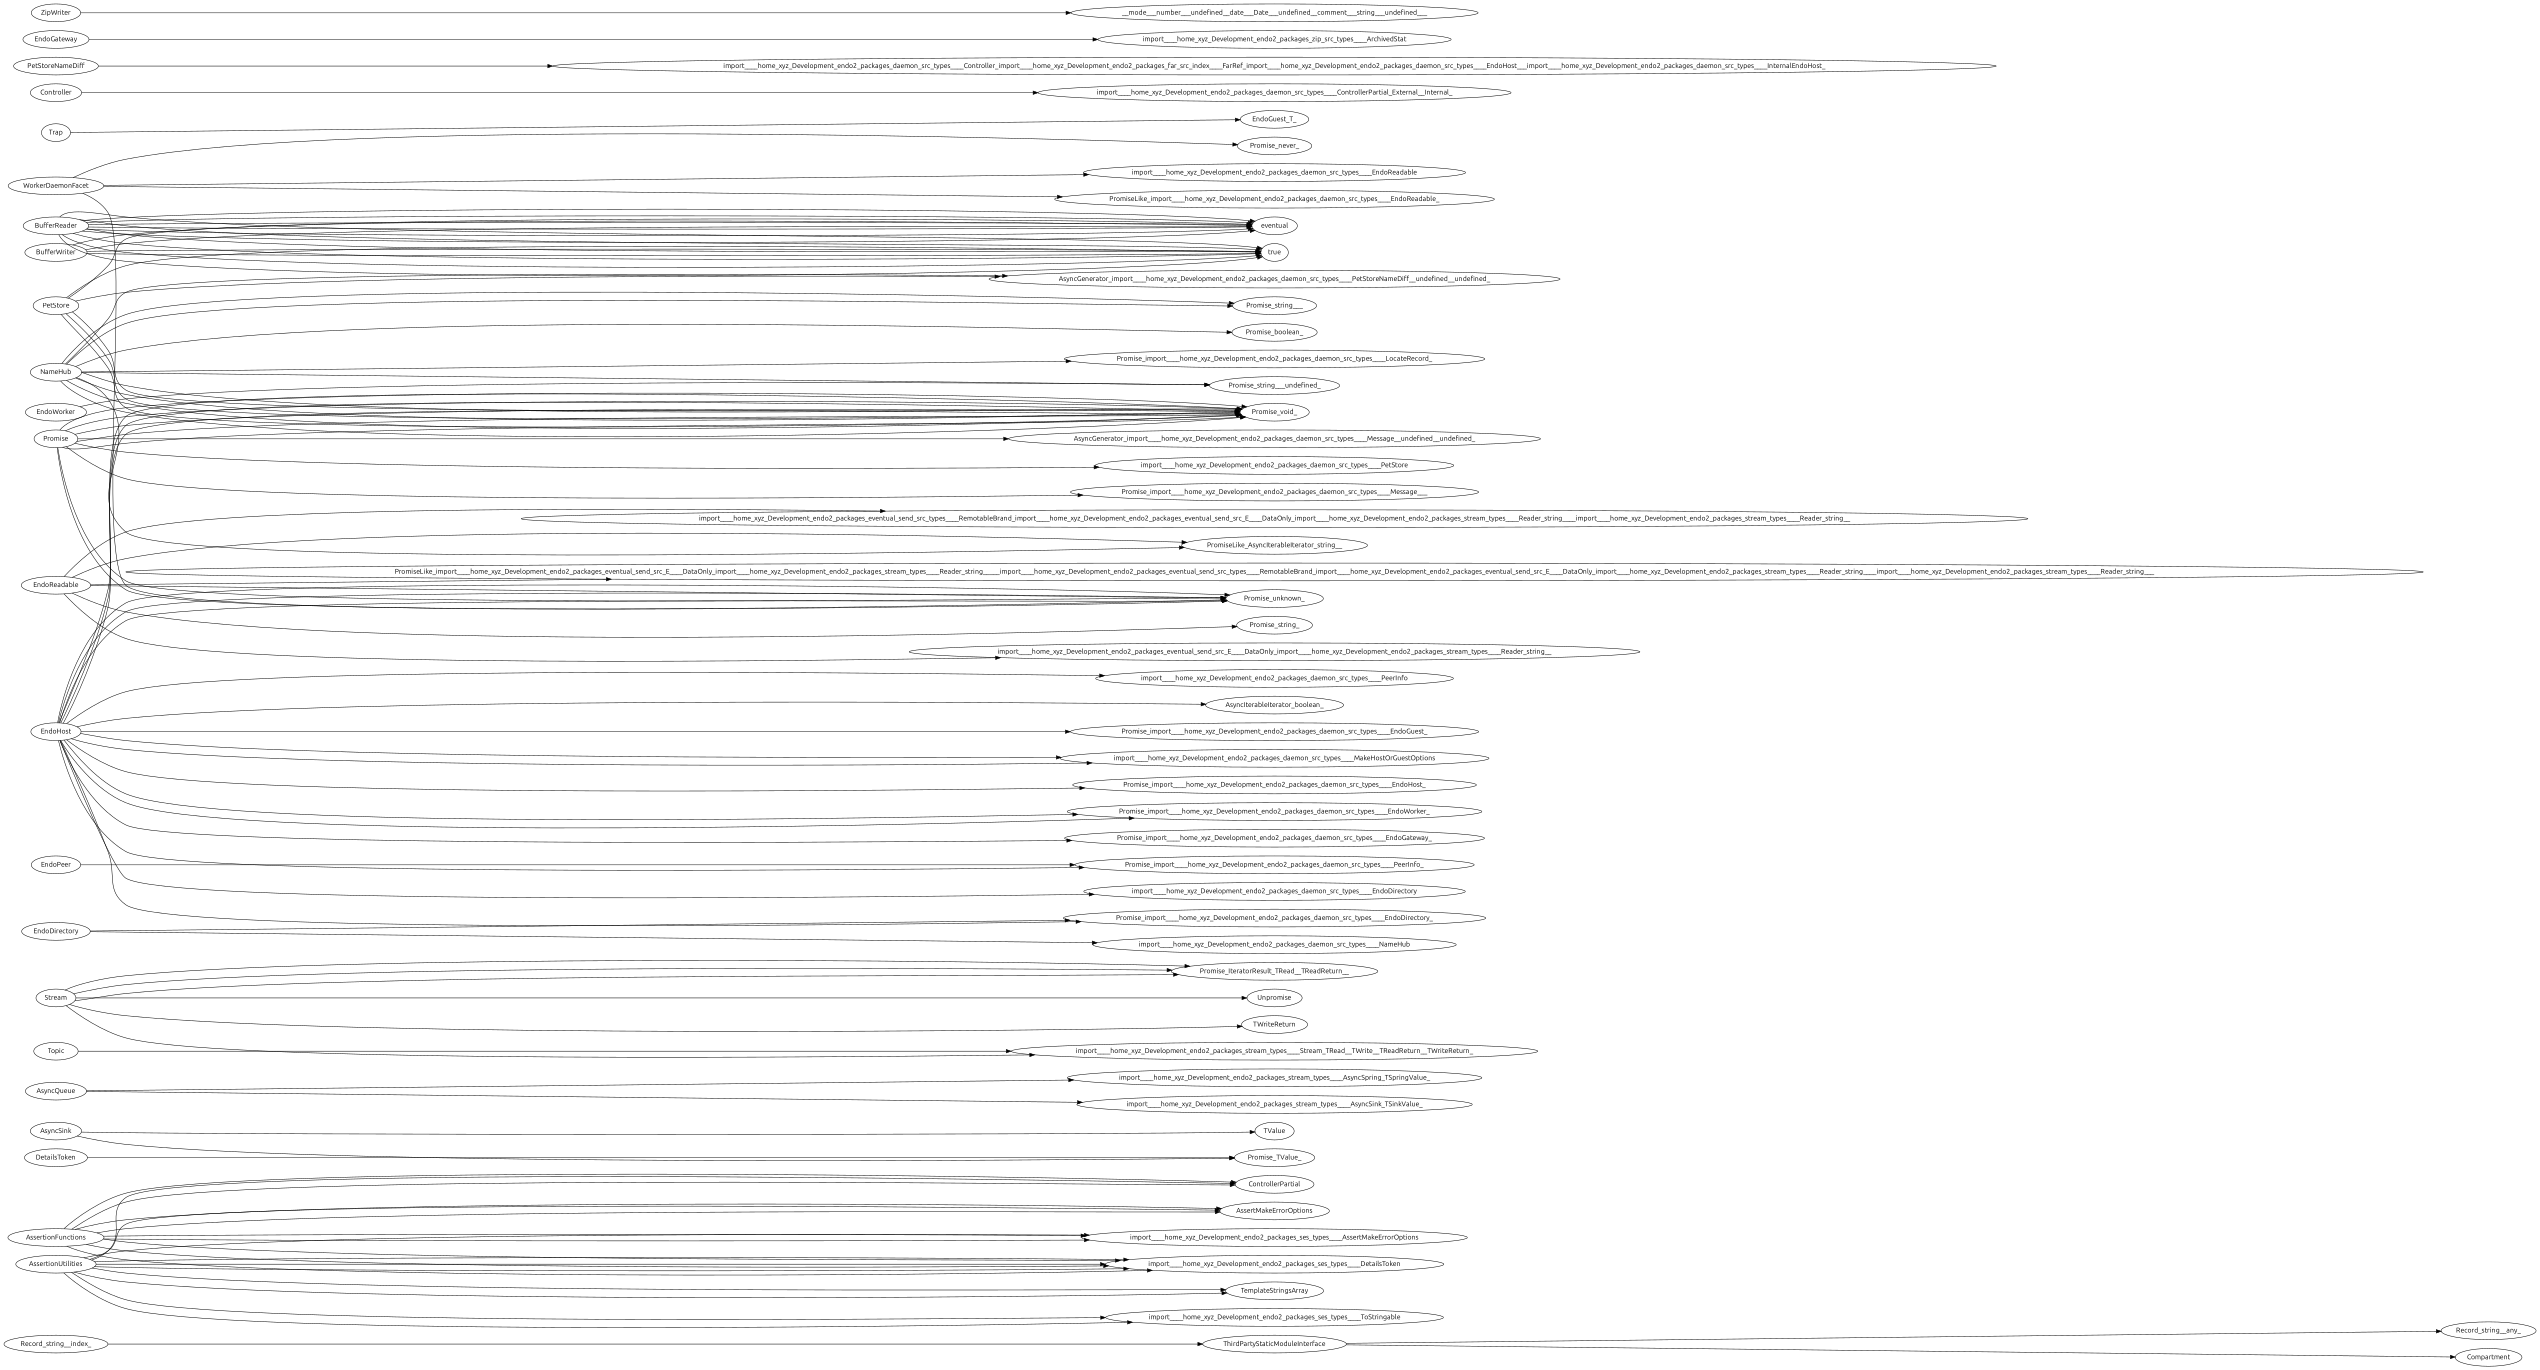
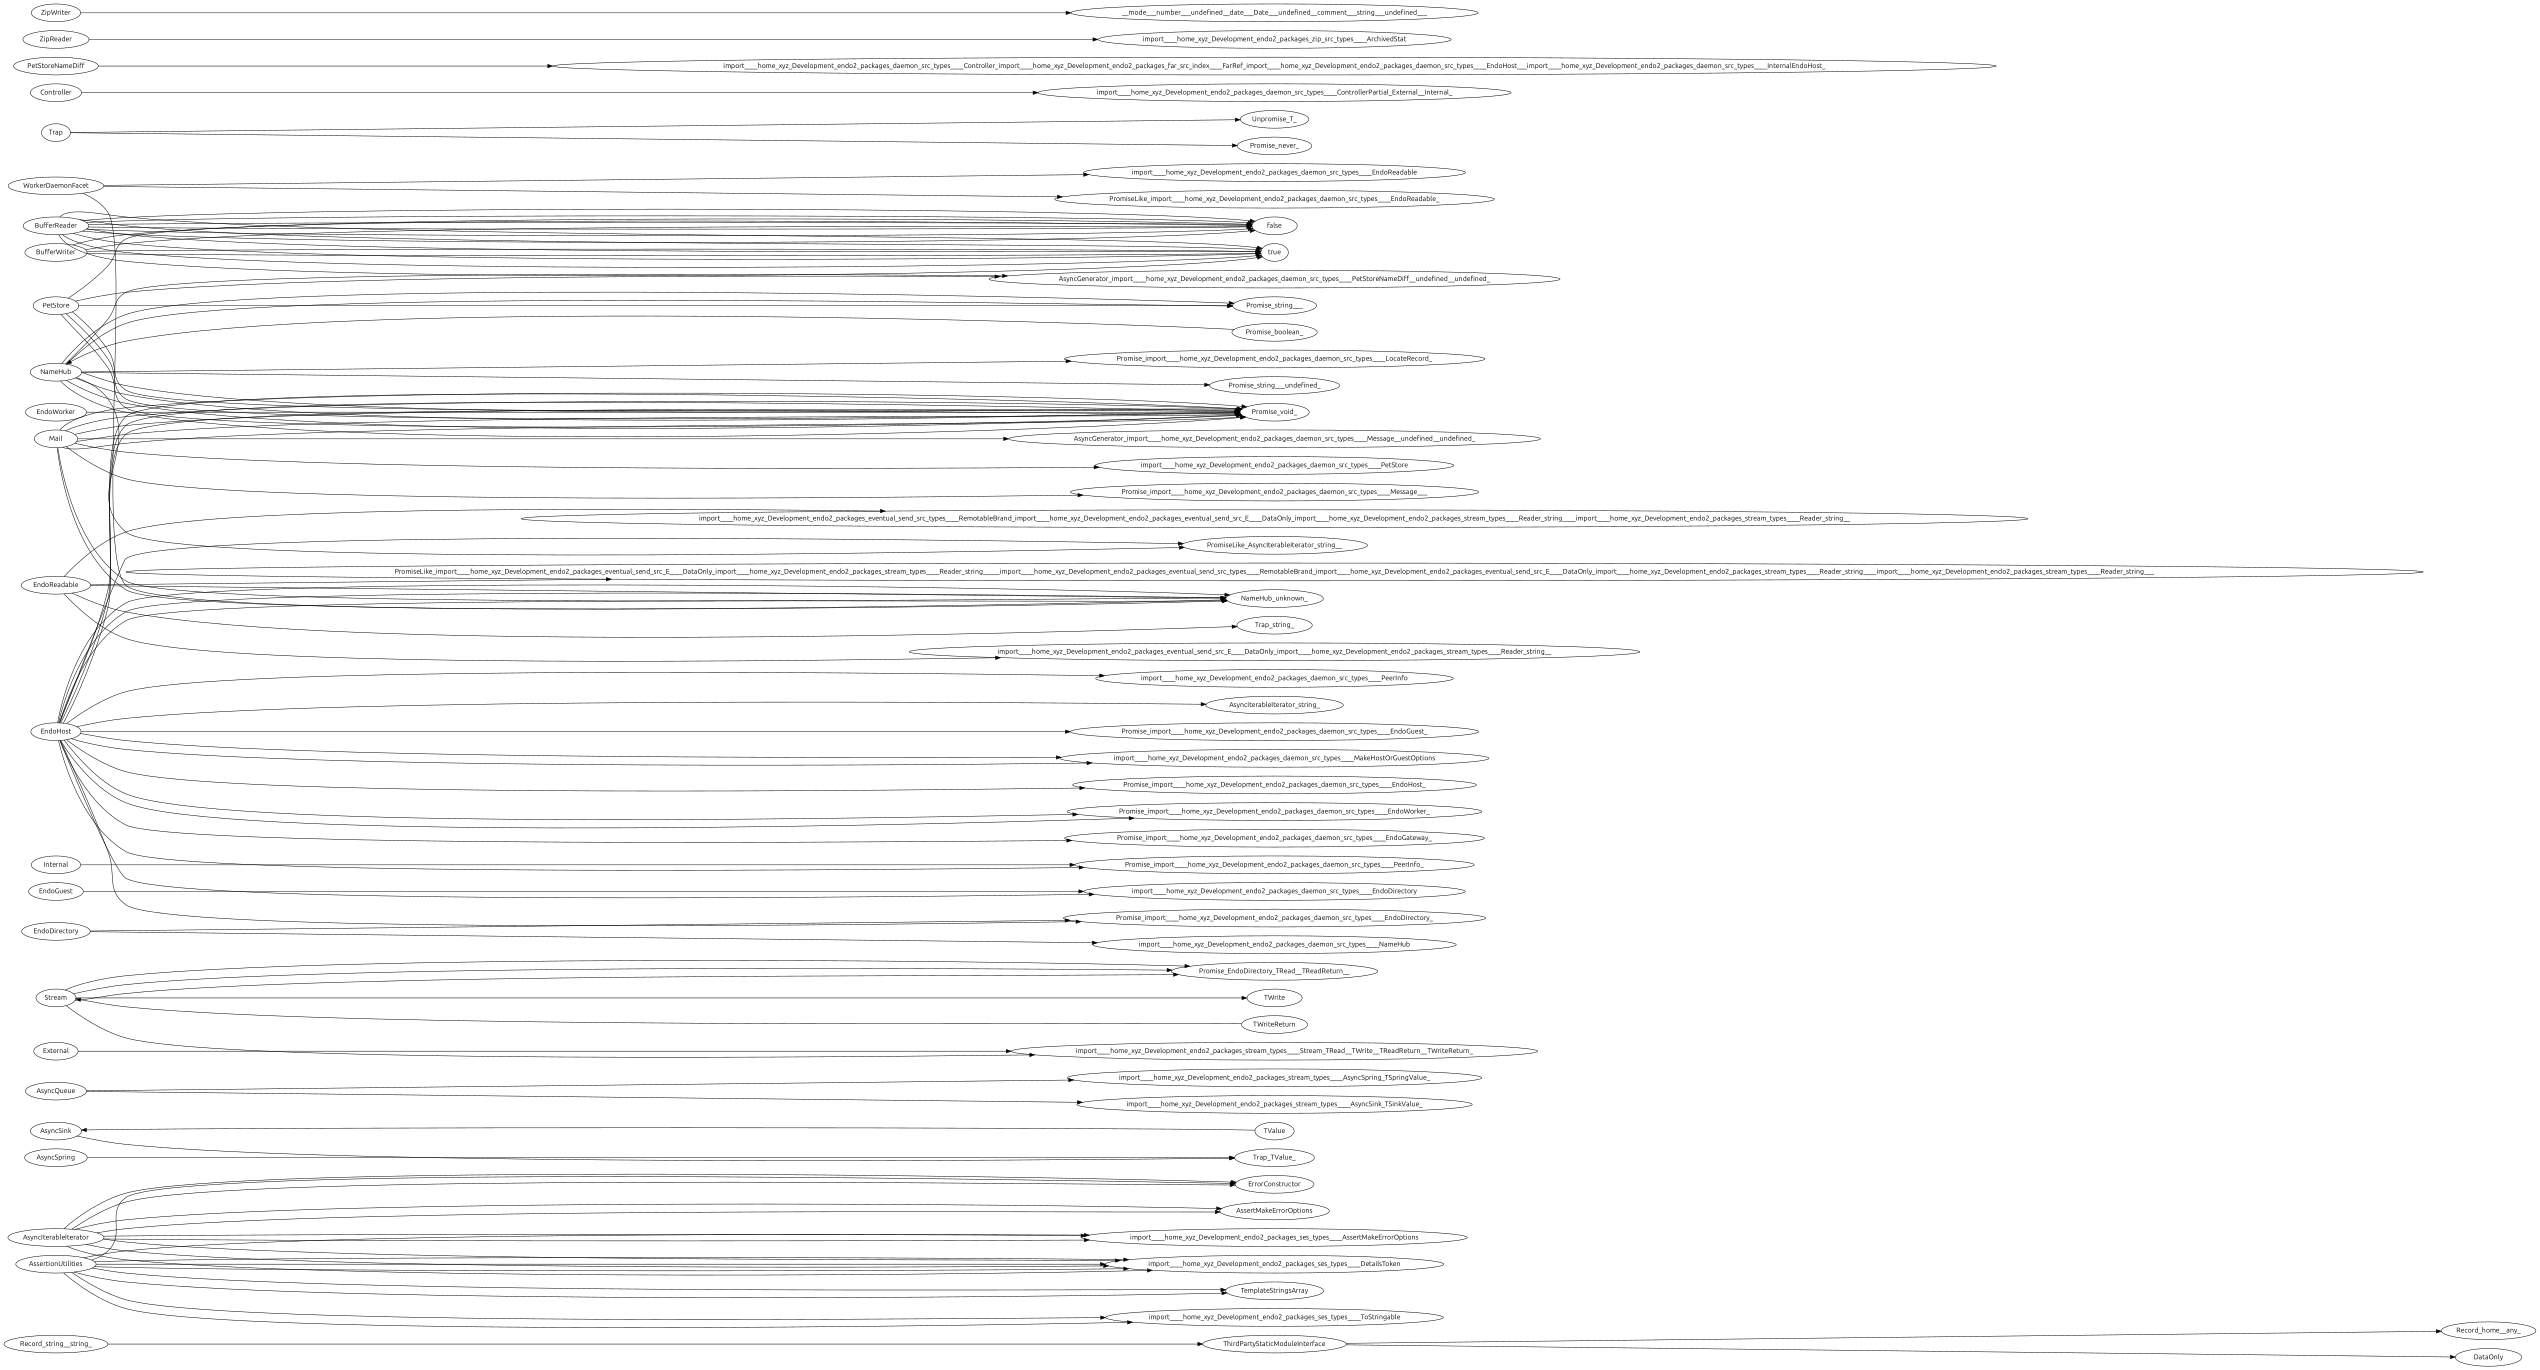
(56, 39) -> (56, 39)
(1275, 119) -> (1275, 119)
(651, 134) -> (651, 139)
(1275, 226) -> (1275, 226)
(657, 246) -> (653, 306)
(649, 325) -> (650, 316)
(642, 383) -> (661, 412)
(56, 439) -> (56, 439)
(625, 533) -> (563, 538)
(1275, 599) -> (1275, 599)
(1275, 625) -> (1275, 625)
(1275, 705) -> (1275, 705)
(56, 865) -> (56, 865)
none -> (56, 891)
(1275, 971) -> (1275, 971)
(1275, 998) -> (1275, 998)
(653, 1031) -> (661, 1023)
(56, 1051) -> (56, 1051)
(666, 1134) -> (671, 1128)
(56, 1158) -> (56, 1158)
(1275, 1158) -> (1275, 1158)
(1275, 1184) -> (1275, 1184)
(643, 1206) -> none
(56, 1238) -> (56, 1238)
(2489, 1331) -> (2489, 1331)
(56, 1344) -> (56, 1344)
(2489, 1357) -> (2489, 1357)
